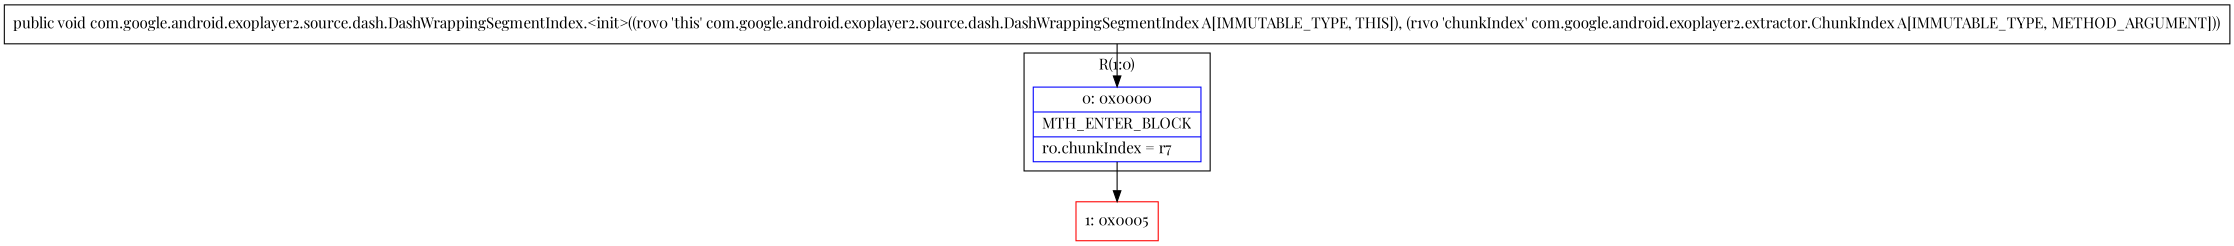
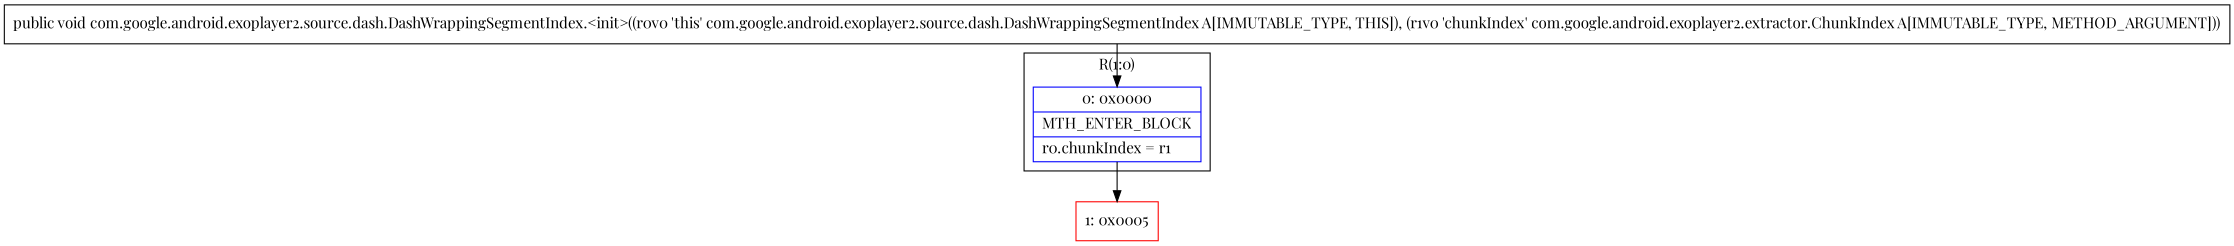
(1107, 149) -> (1107, 149)
